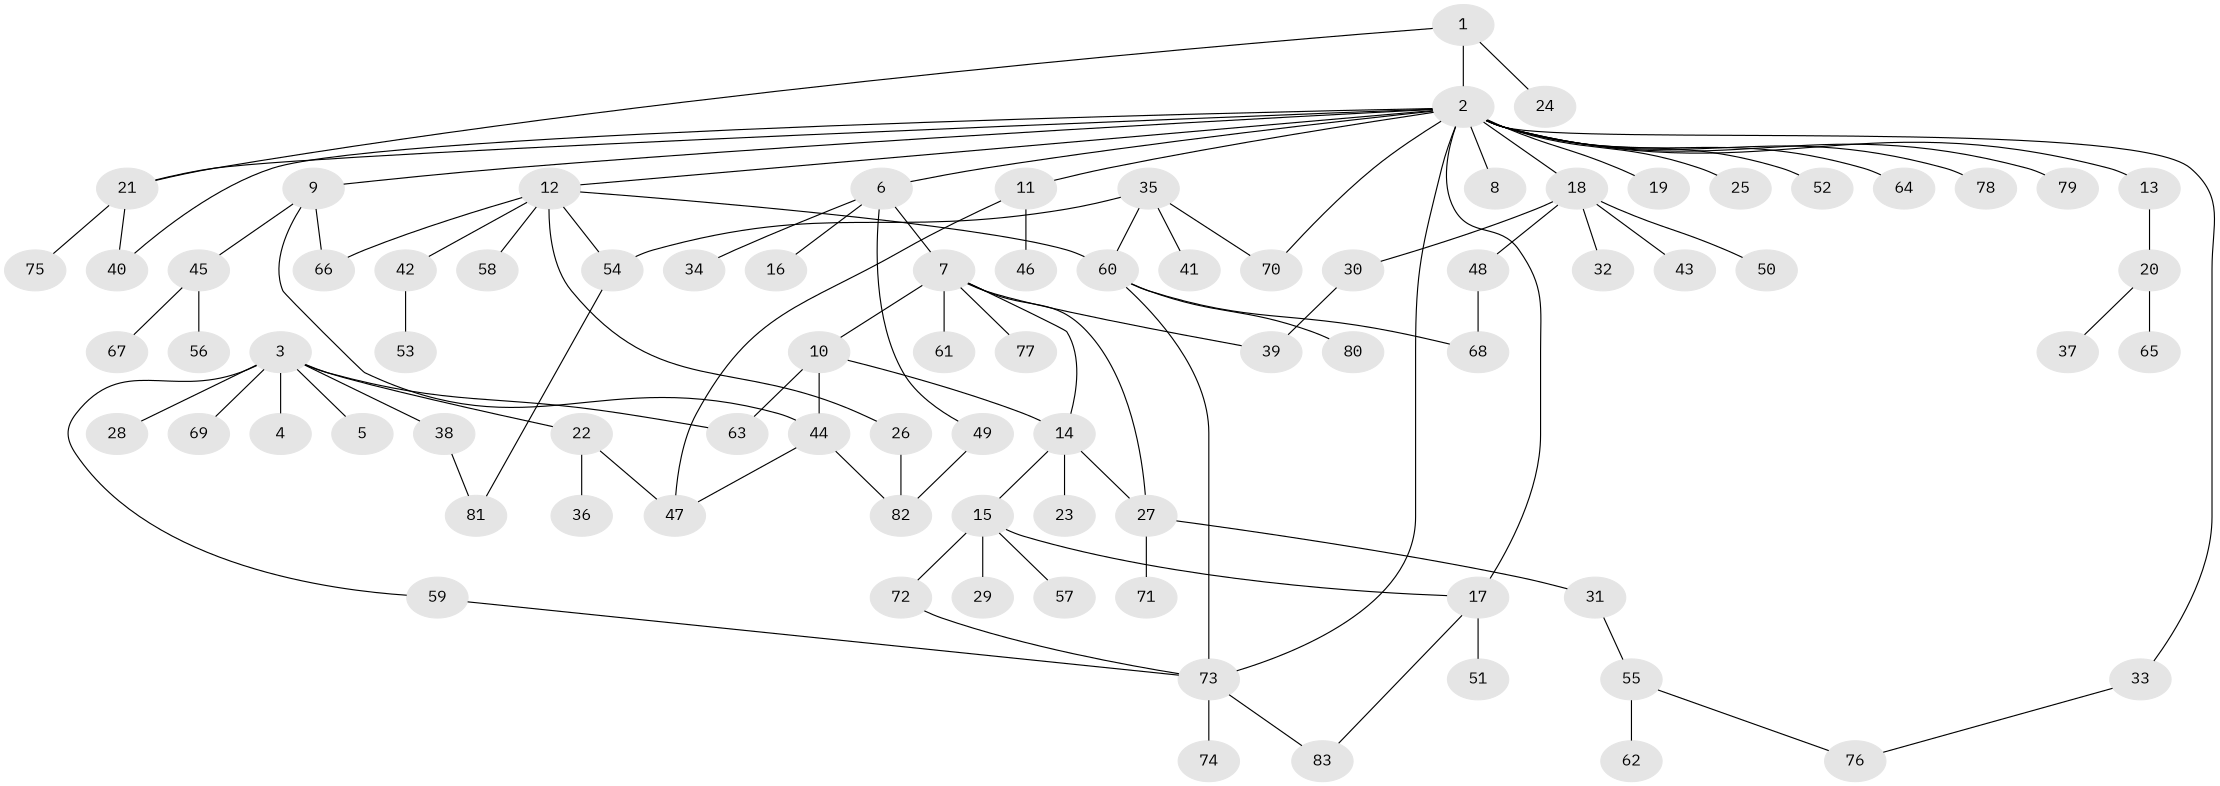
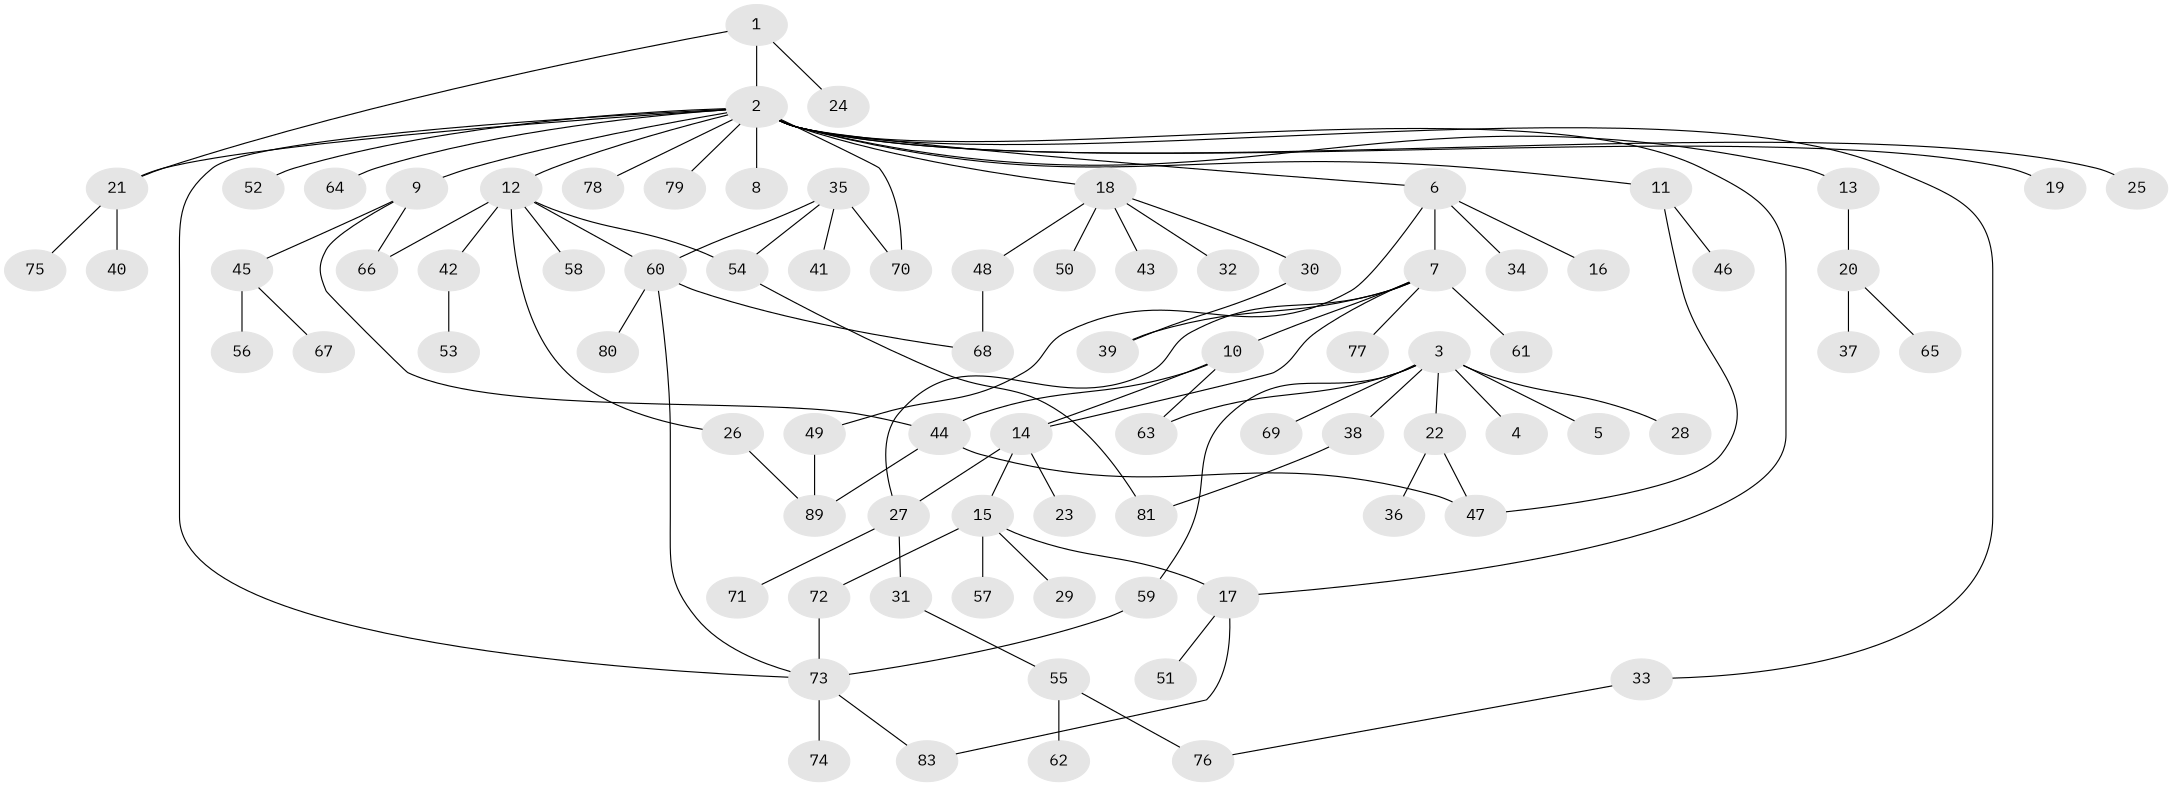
(770, 129) -> none
(901, 516) -> (815, 516)
